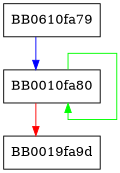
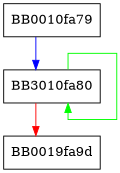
(52, 20) -> (52, 20)
(52, 86) -> (52, 86)
